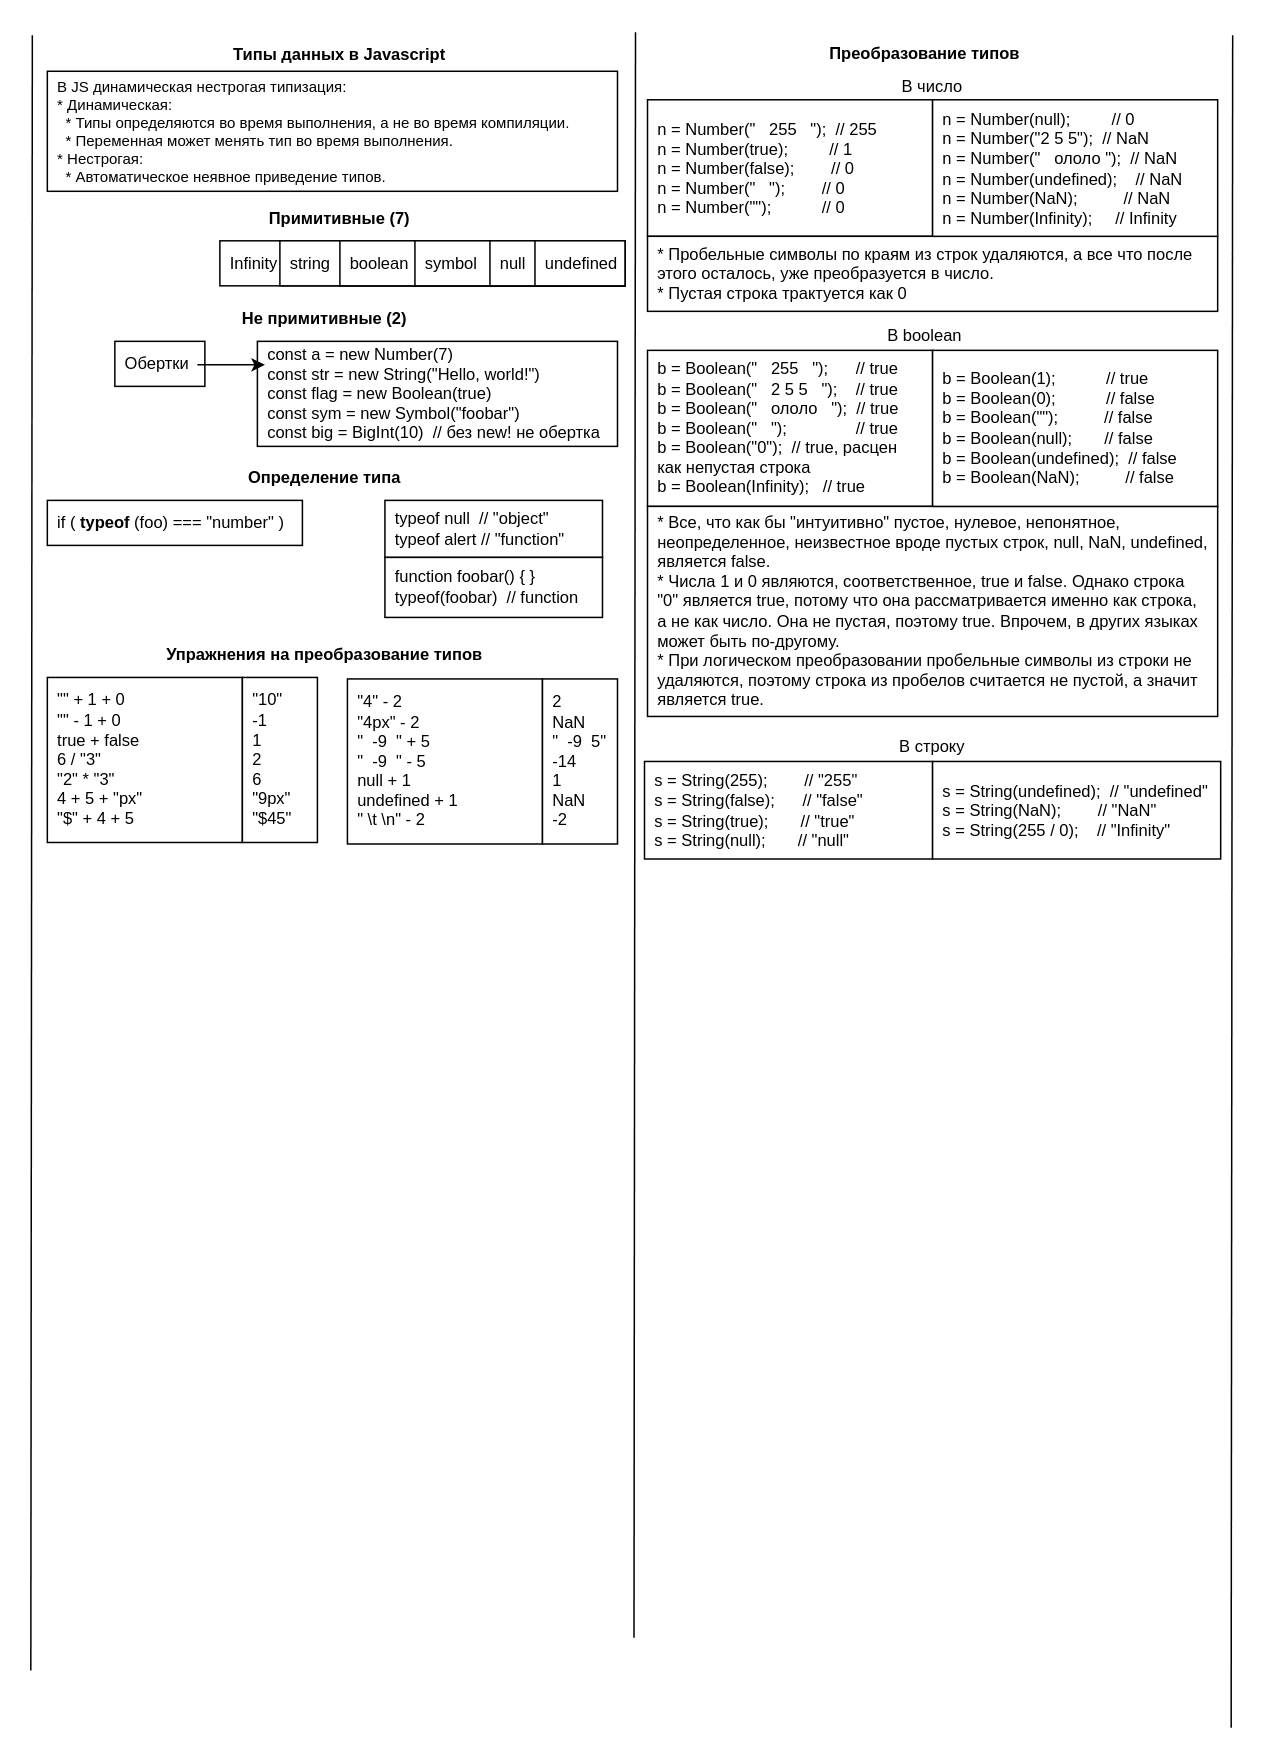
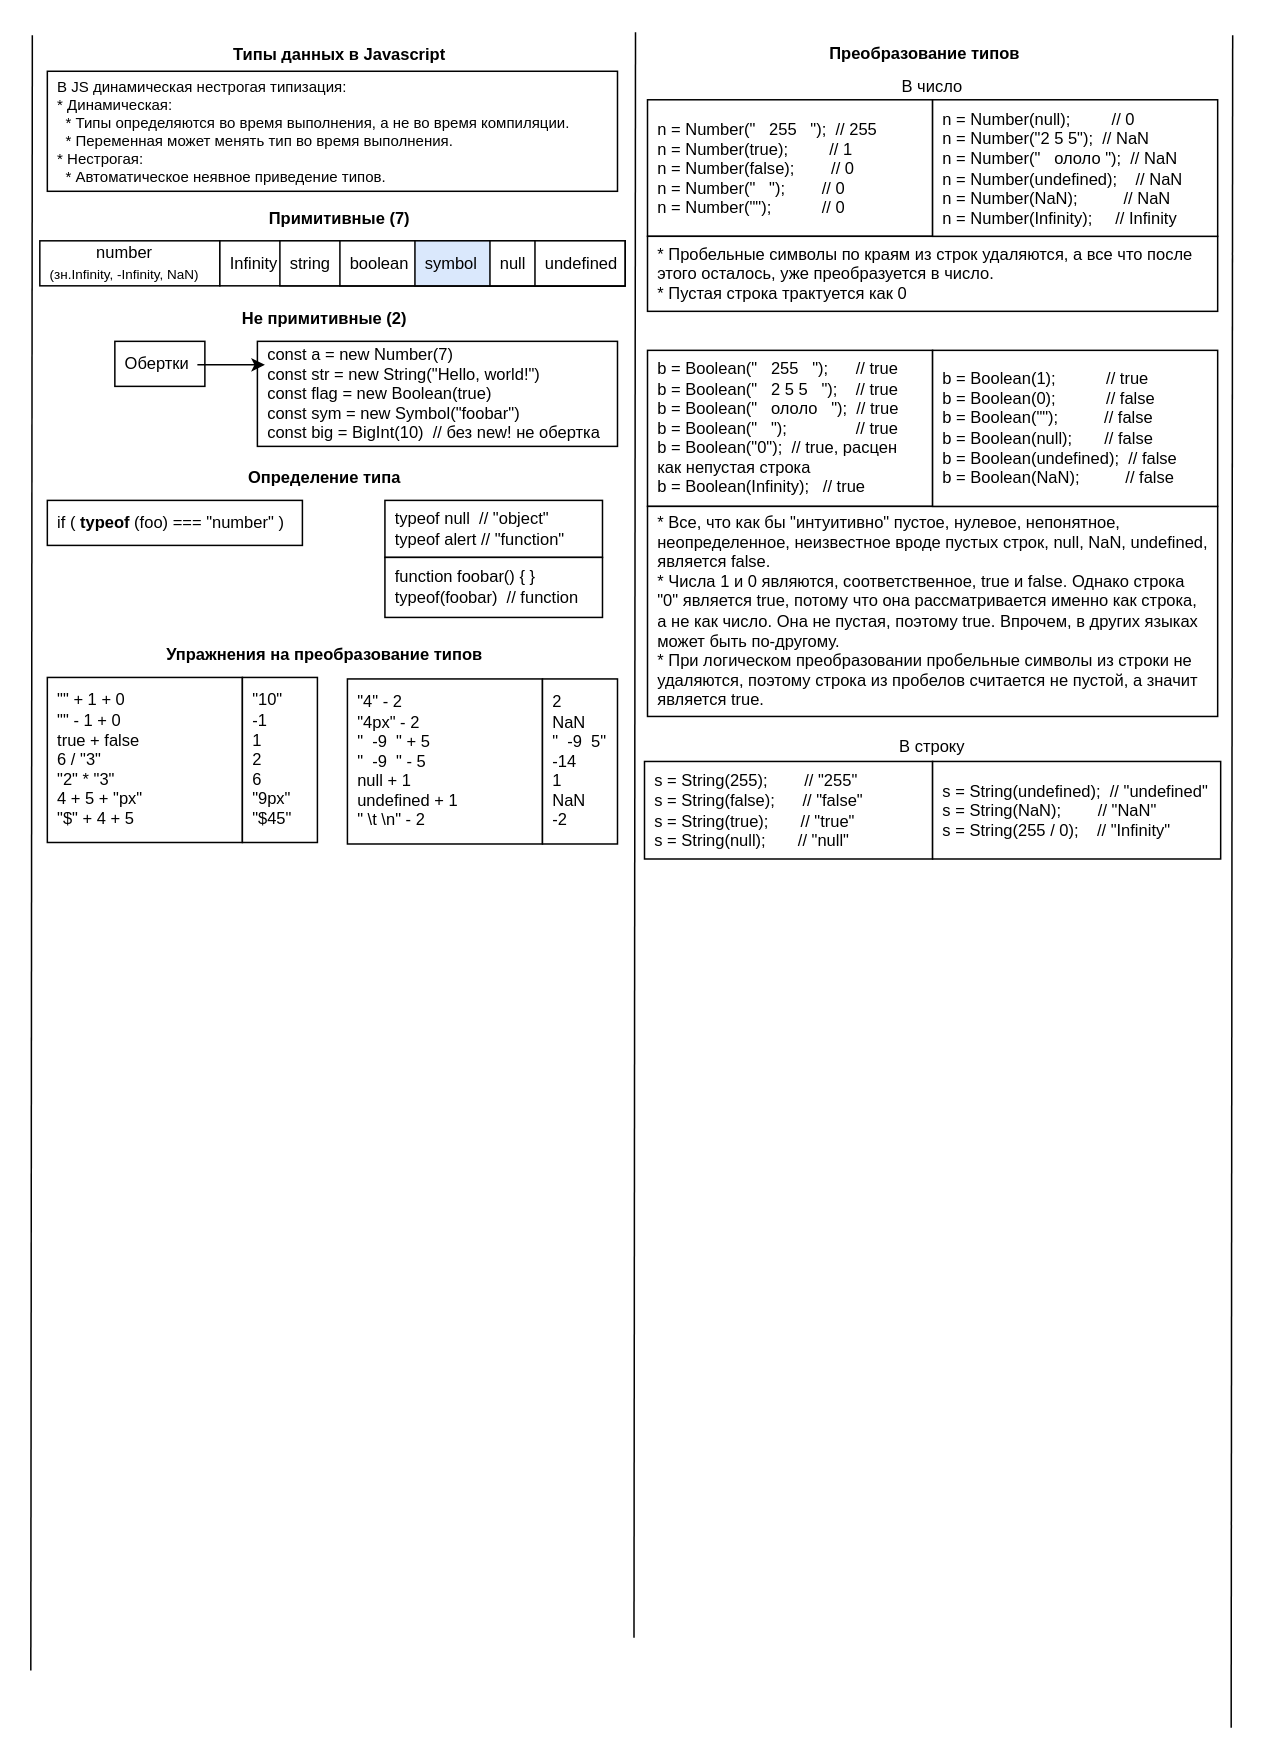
none -> (130, 263)
(451, 263) -> (451, 263)
(925, 335) -> none
